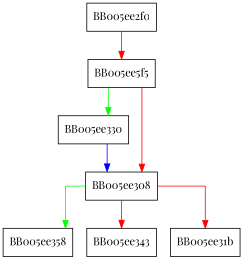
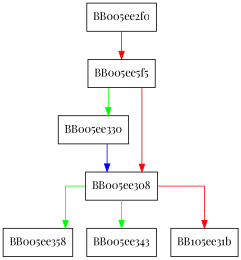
(122, 210) -> (122, 210)
(205, 242) -> (204, 242)
